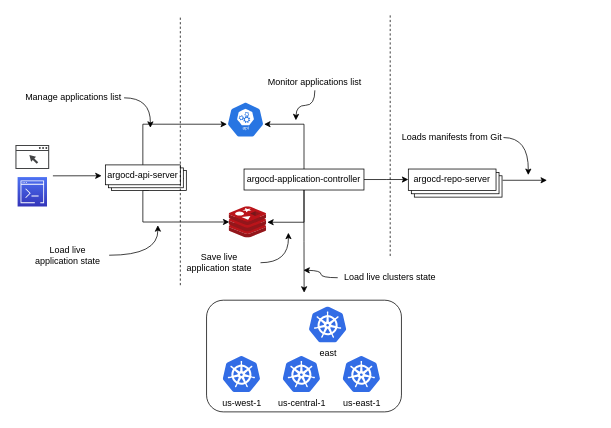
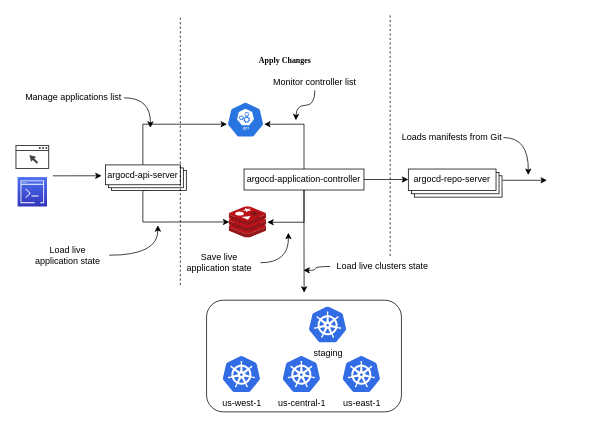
none -> (285, 60)
(315, 83) -> (315, 83)
(390, 278) -> (383, 267)
(329, 354) -> (329, 354)
